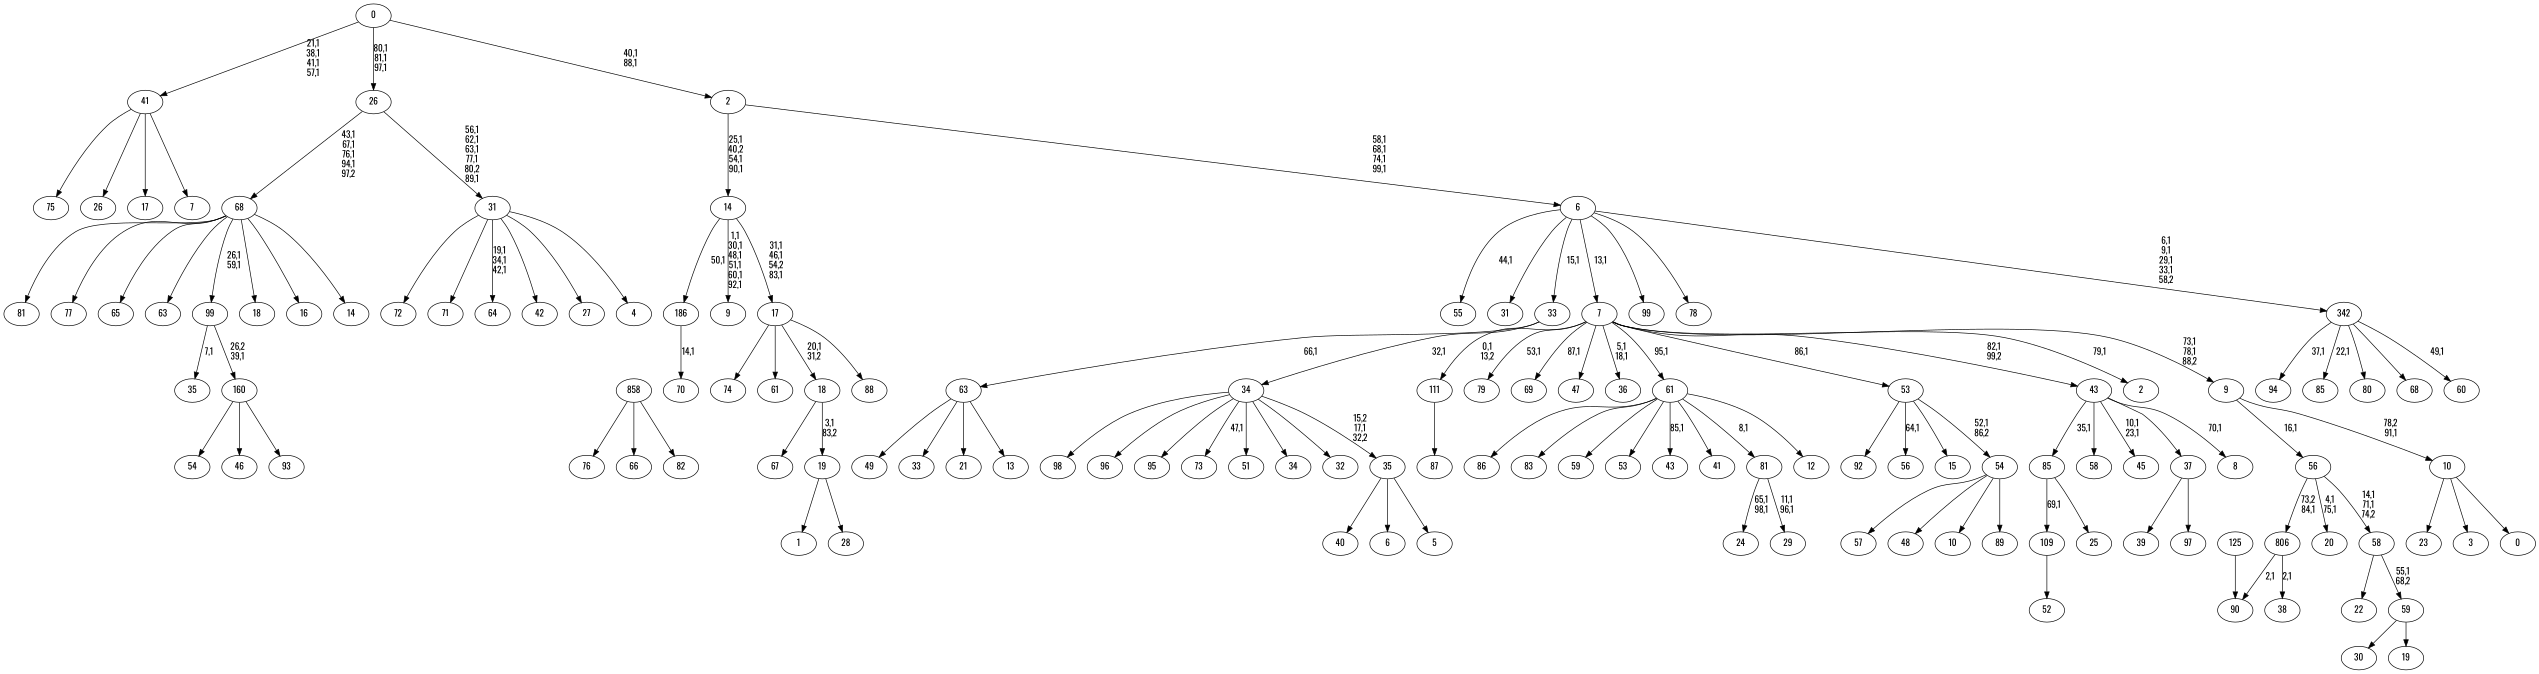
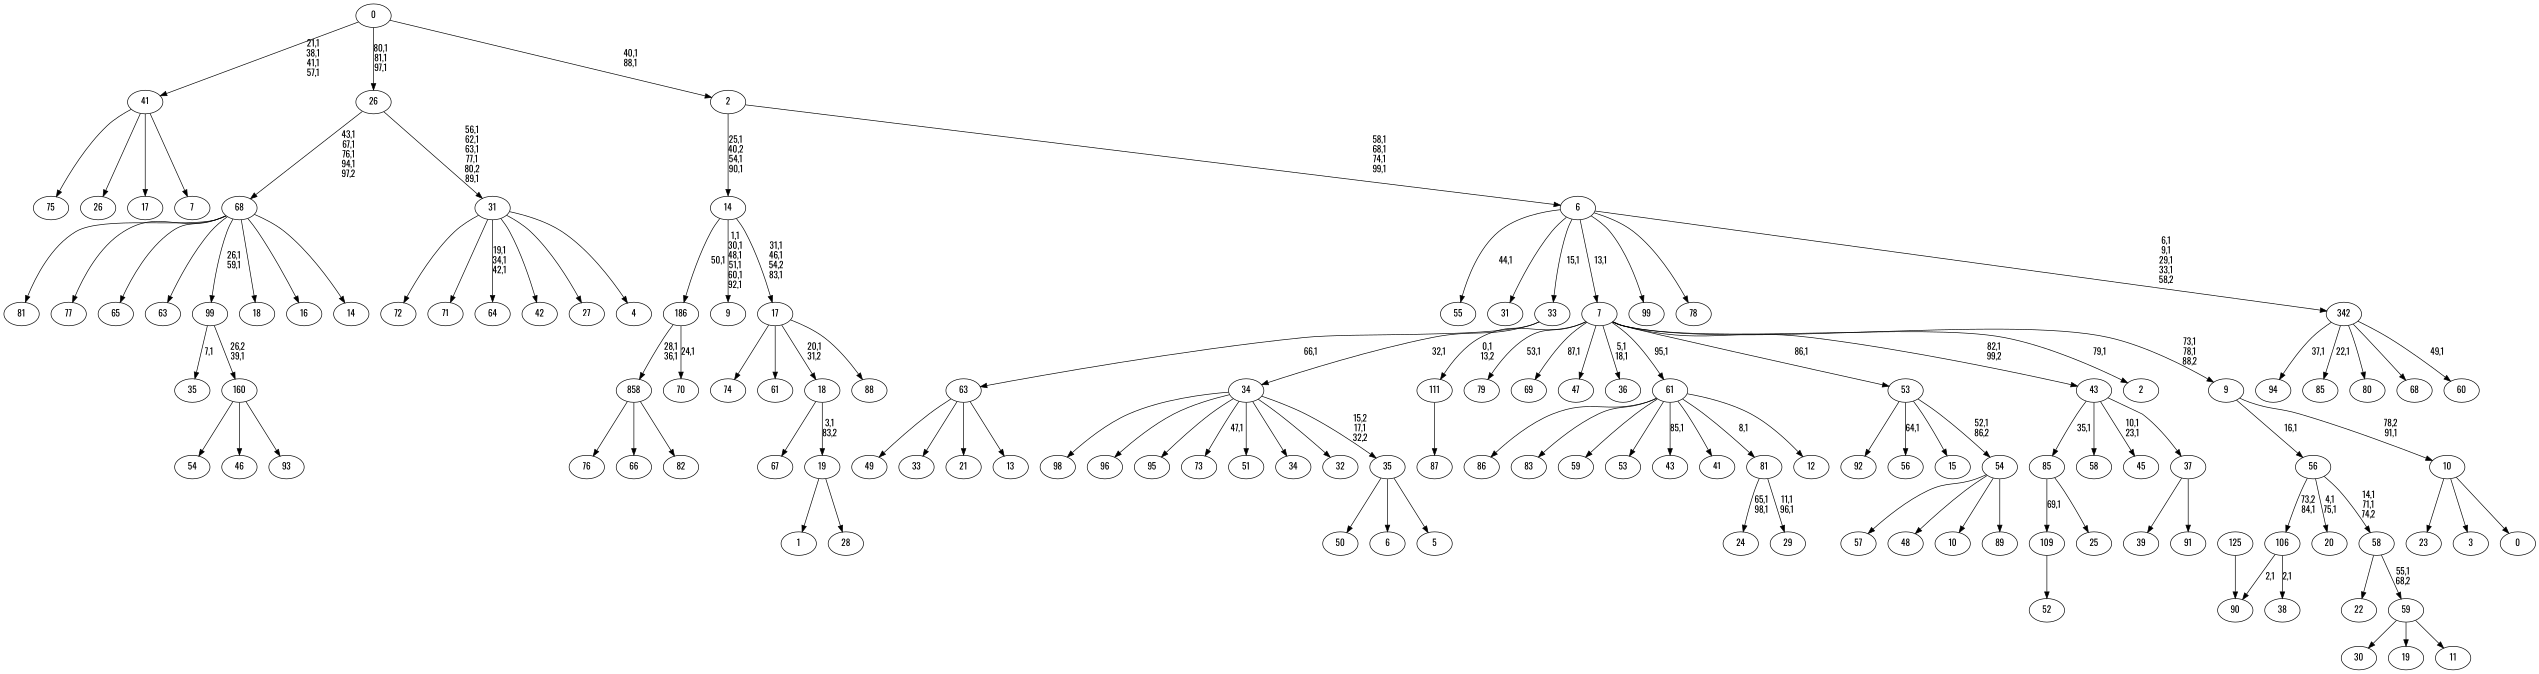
none -> (657, 348)
(688, 352) -> (688, 352)
(2235, 467) -> none
(1340, 544) -> (1340, 544)
(2188, 544) -> (2188, 544)
(2282, 544) -> (2282, 544)
none -> (2453, 658)
